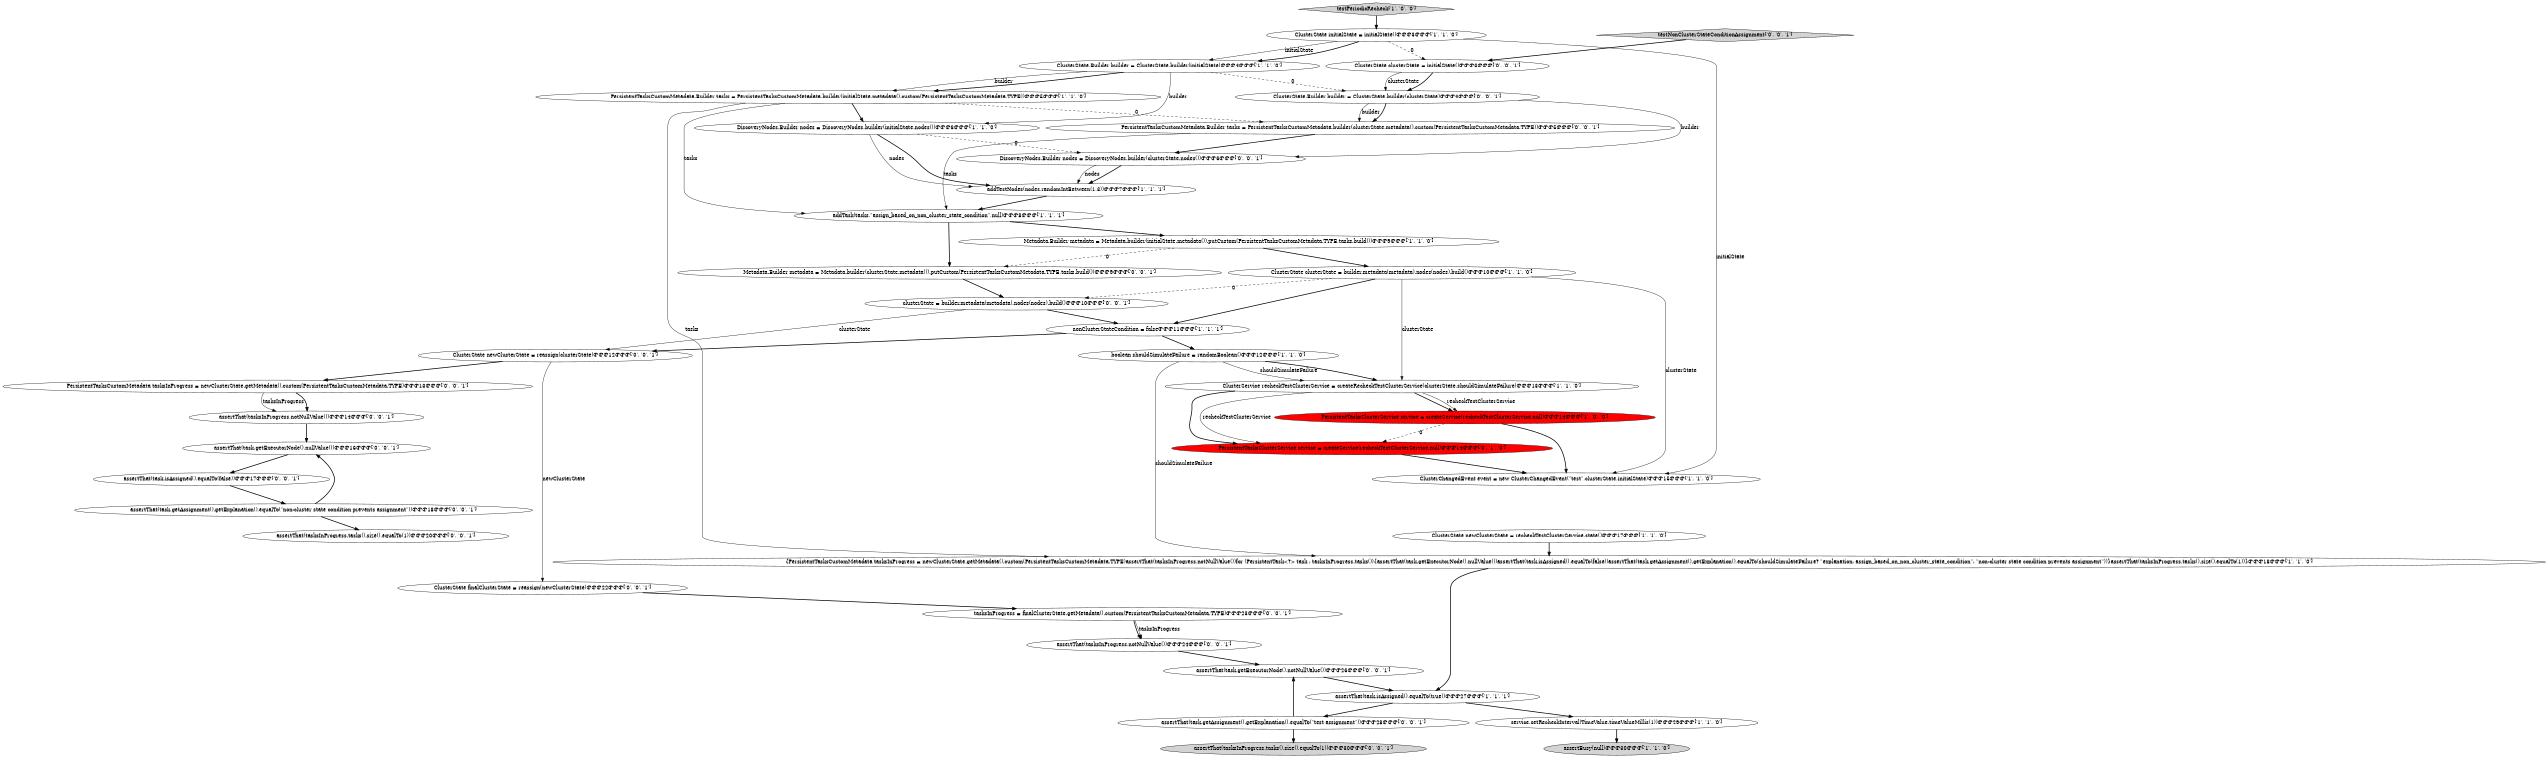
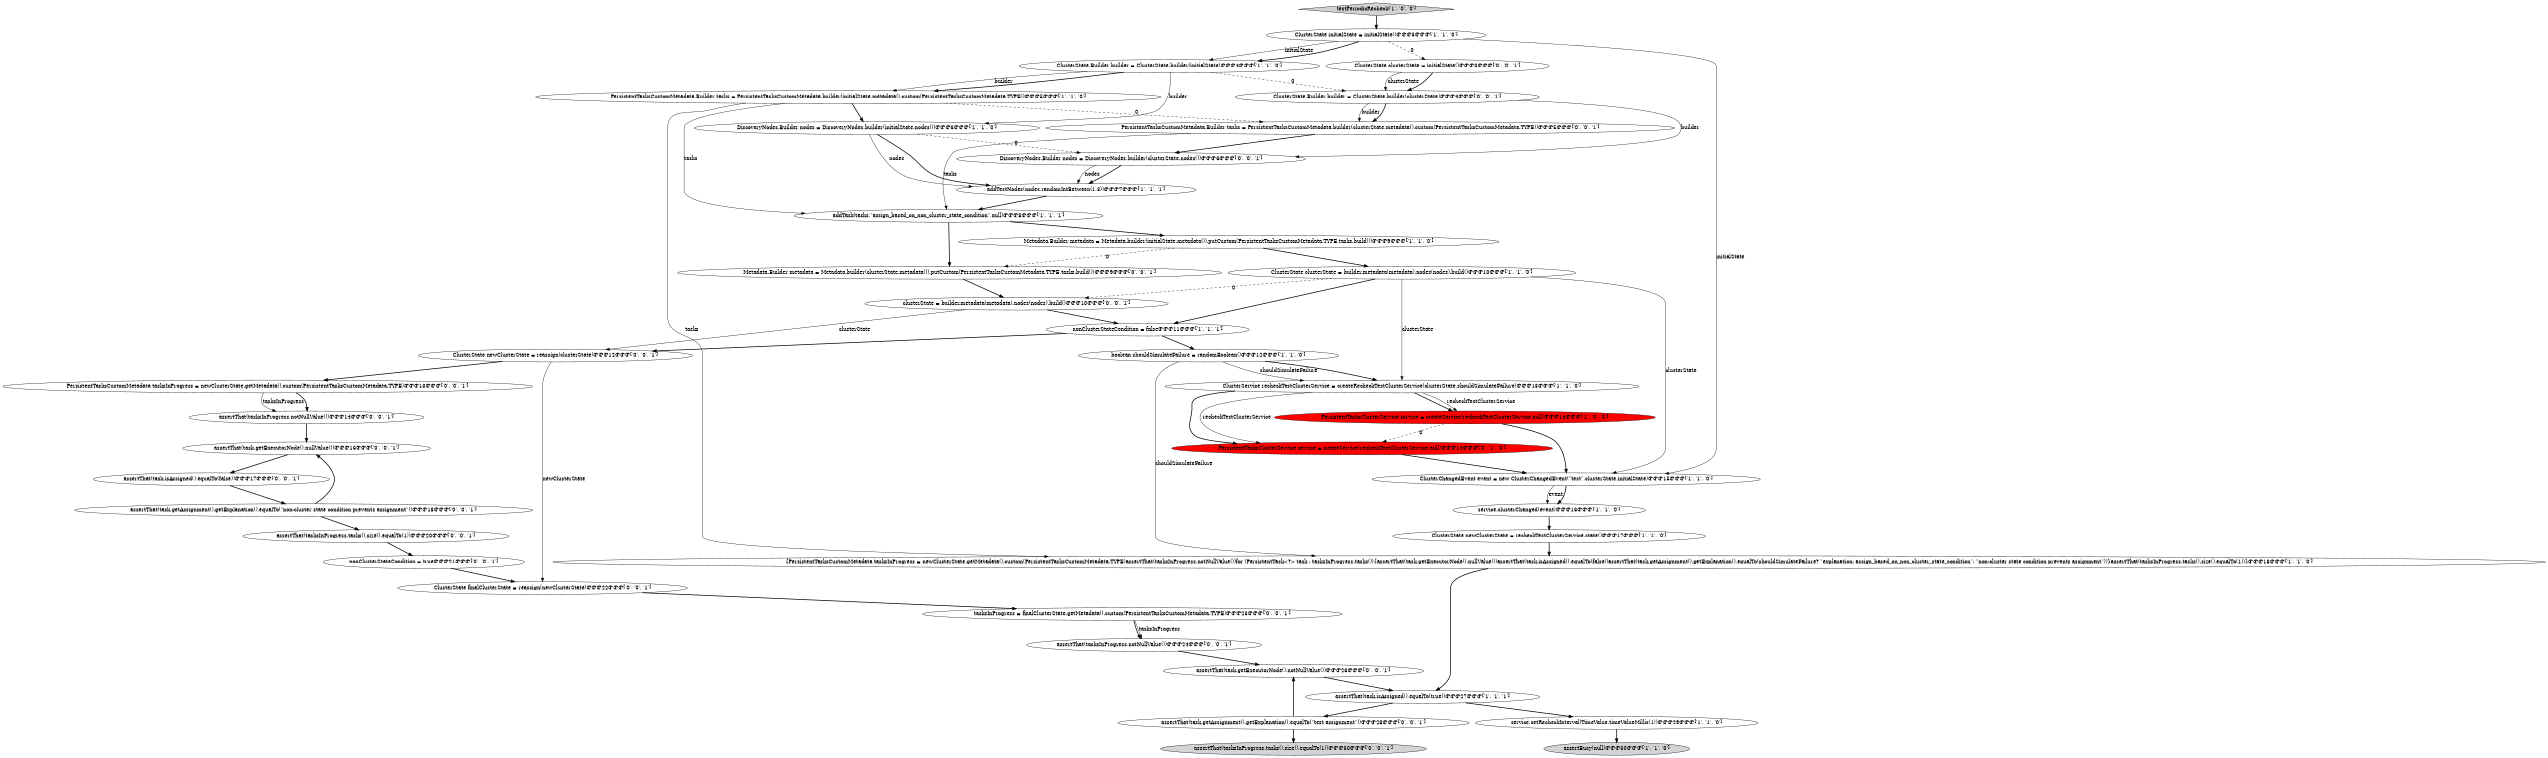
(1725, 35) -> none
none -> (1549, 510)
none -> (424, 562)
